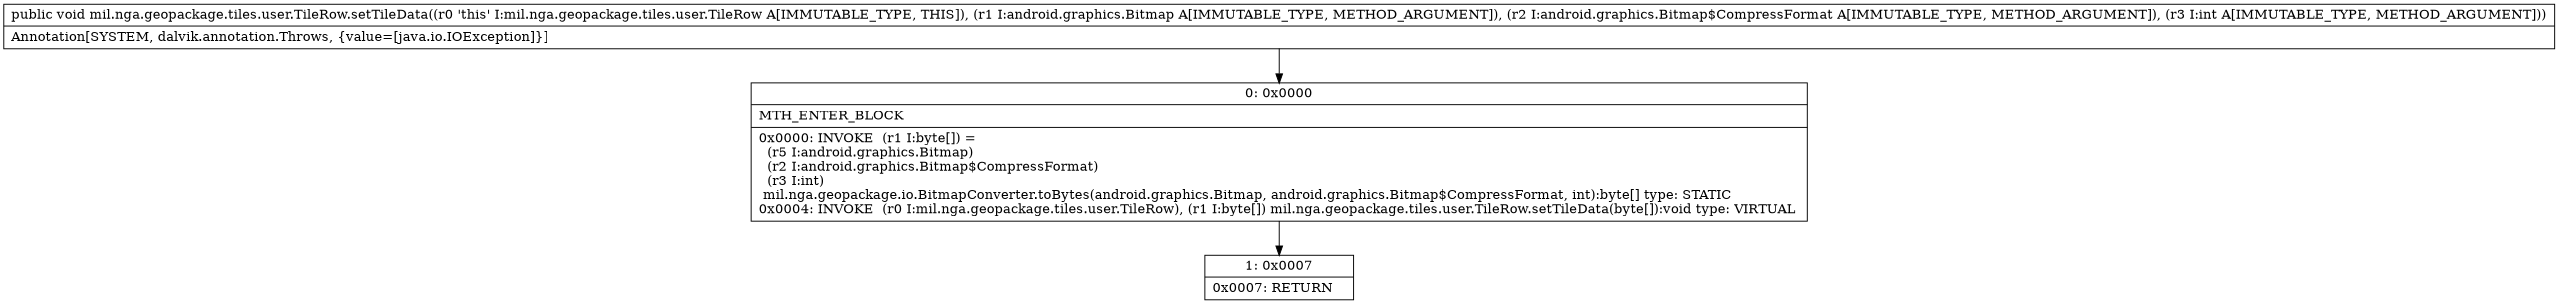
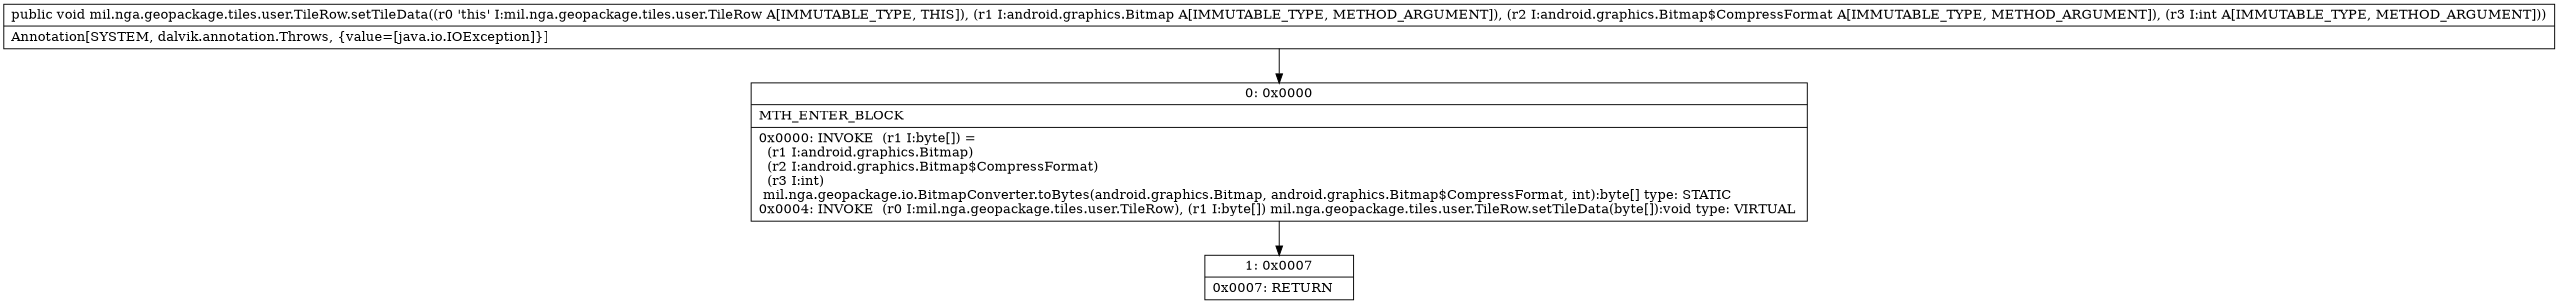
(866, 153) -> (866, 153)
